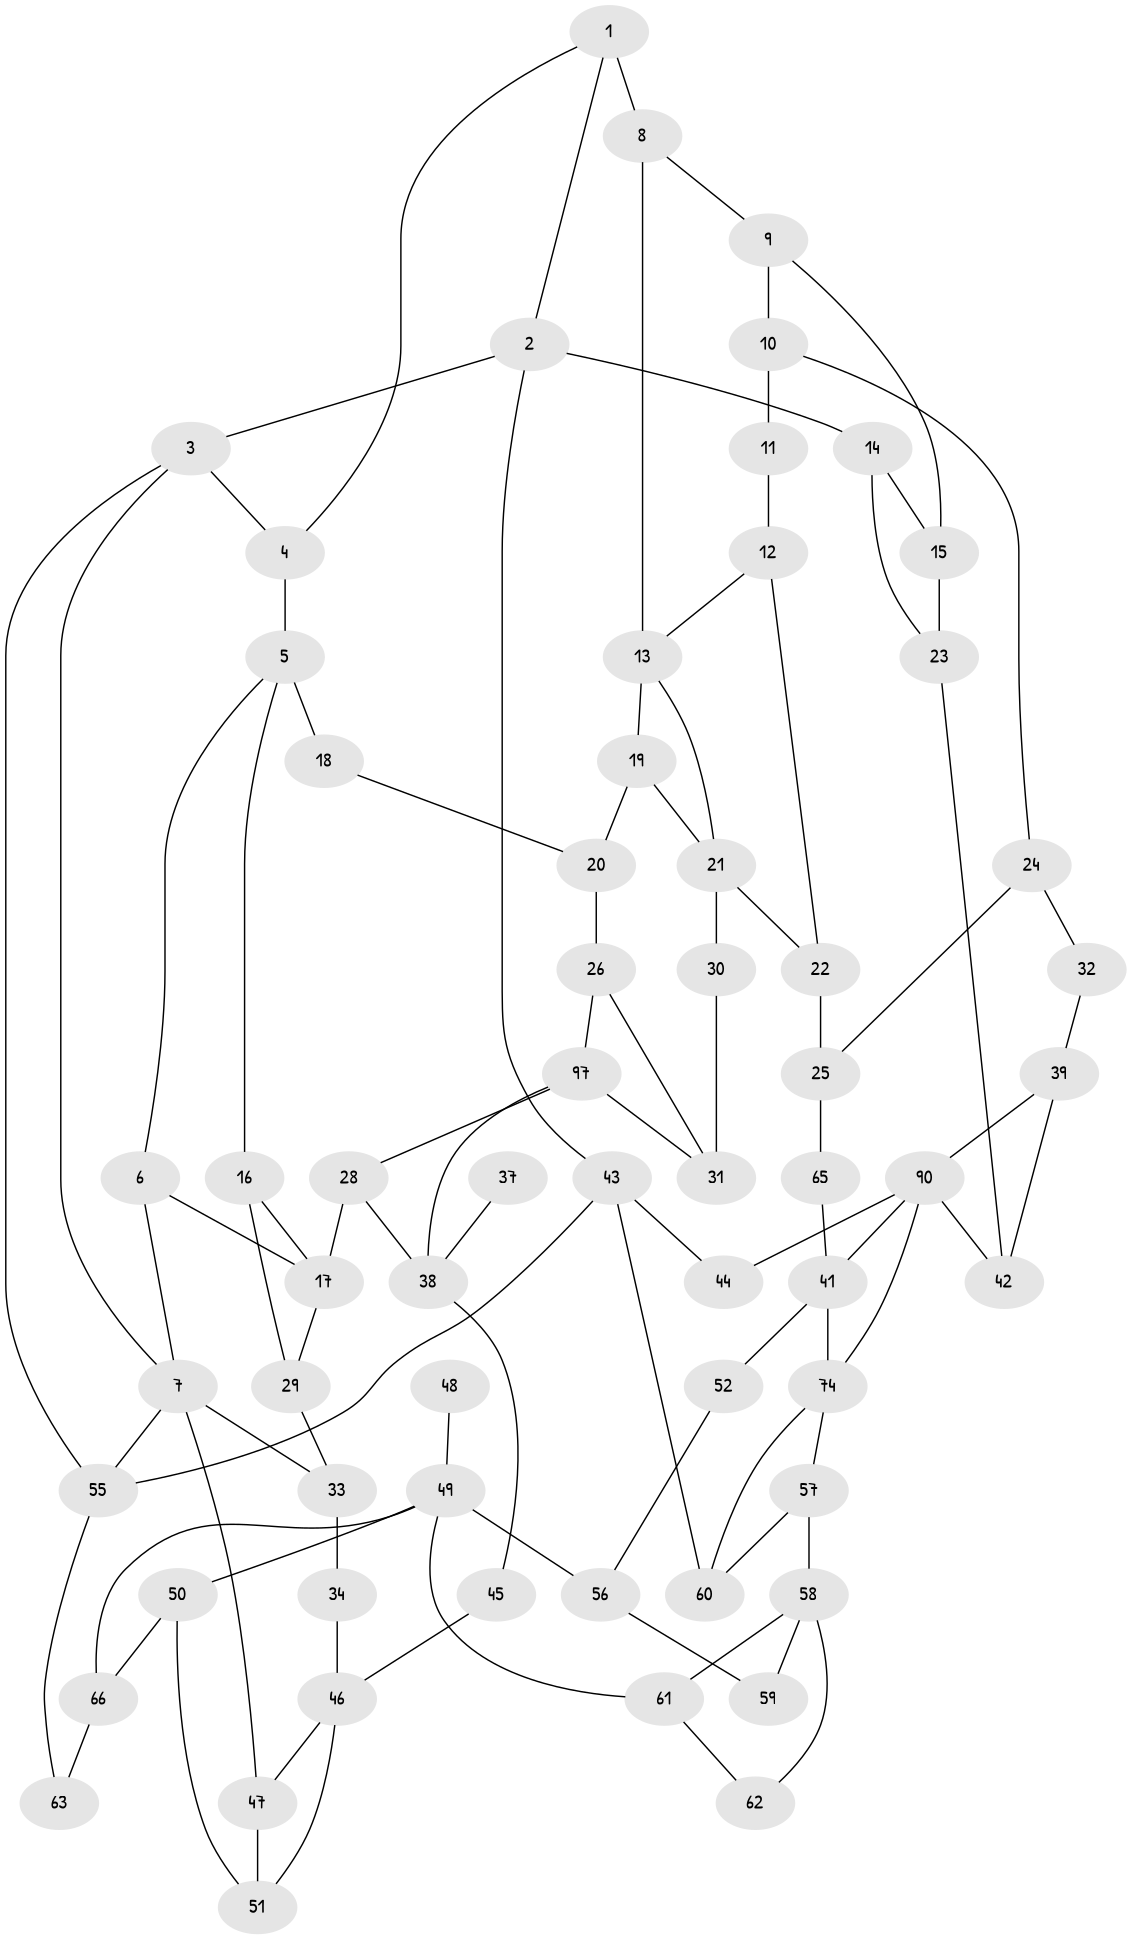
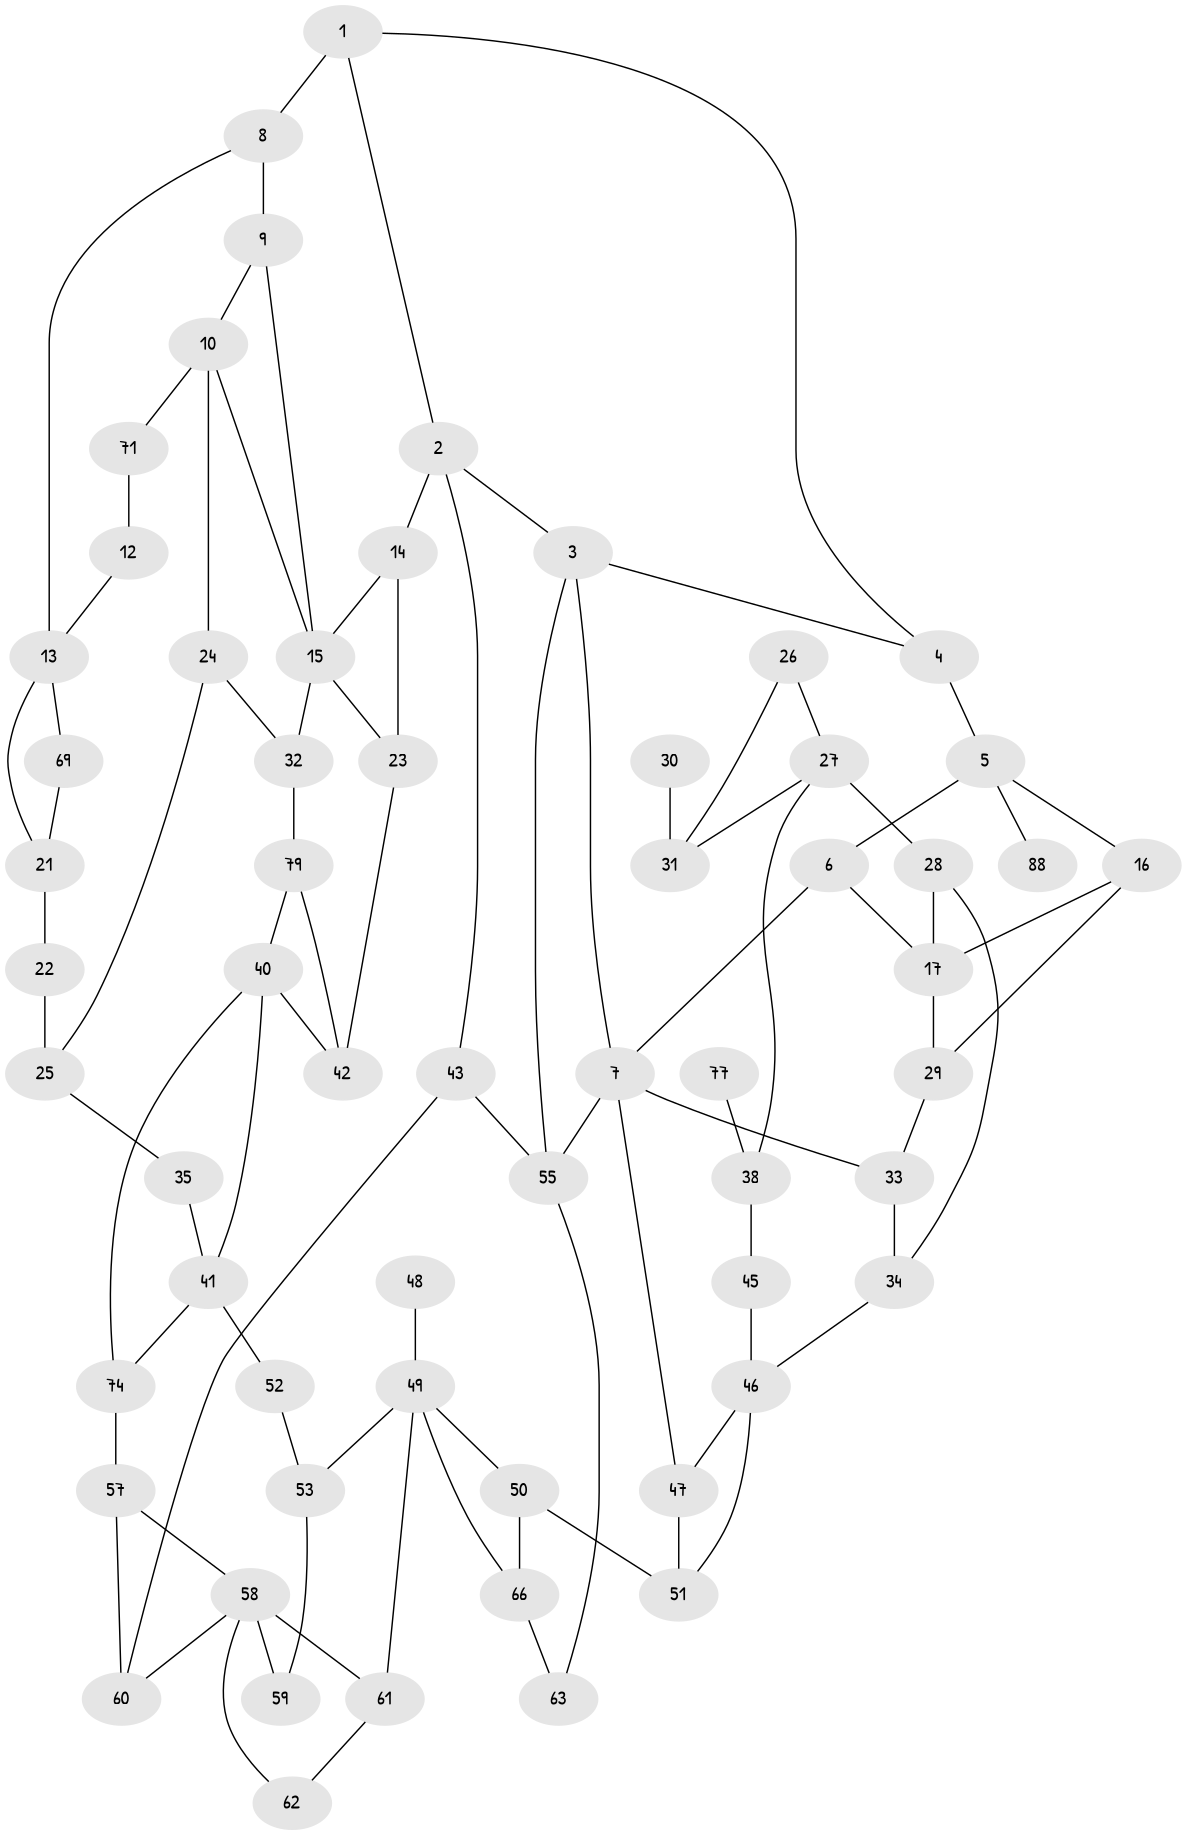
(768, 449) -> (129, 449)
none -> (262, 501)
none -> (305, 709)
(324, 761) -> (1038, 865)
(637, 761) -> (64, 761)
(795, 761) -> none
(596, 865) -> none
(716, 918) -> none
(582, 1074) -> (829, 761)
(1059, 1074) -> (294, 865)
(508, 1178) -> (719, 1074)
(821, 1178) -> (184, 1178)
(925, 1178) -> (263, 970)
(389, 1230) -> (990, 1077)
(724, 1282) -> none
(747, 1482) -> (186, 1647)
(601, 1595) -> (305, 1491)
